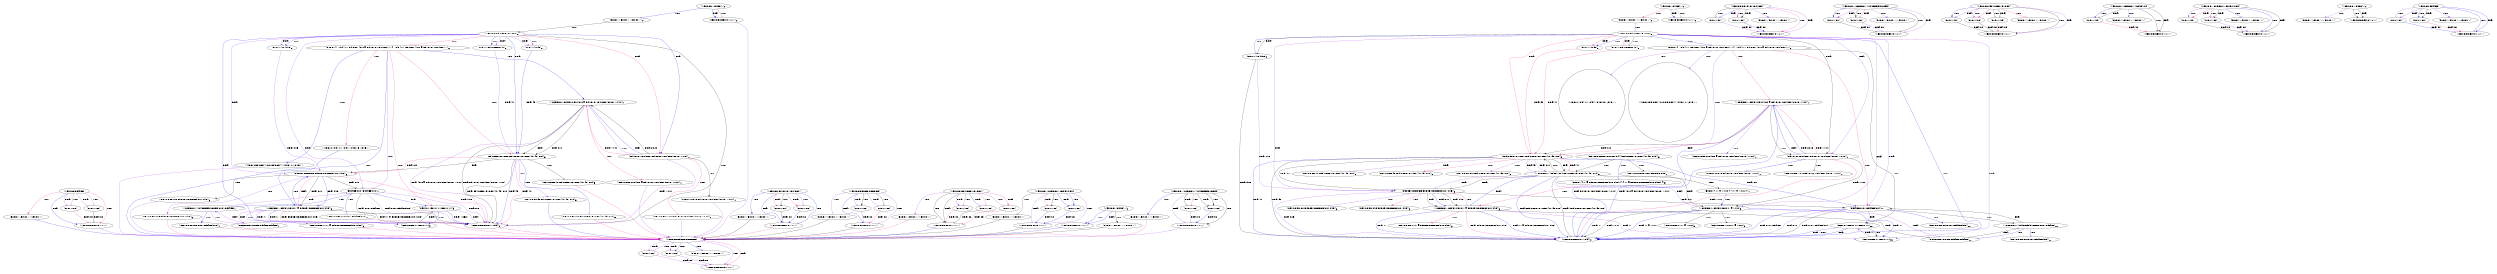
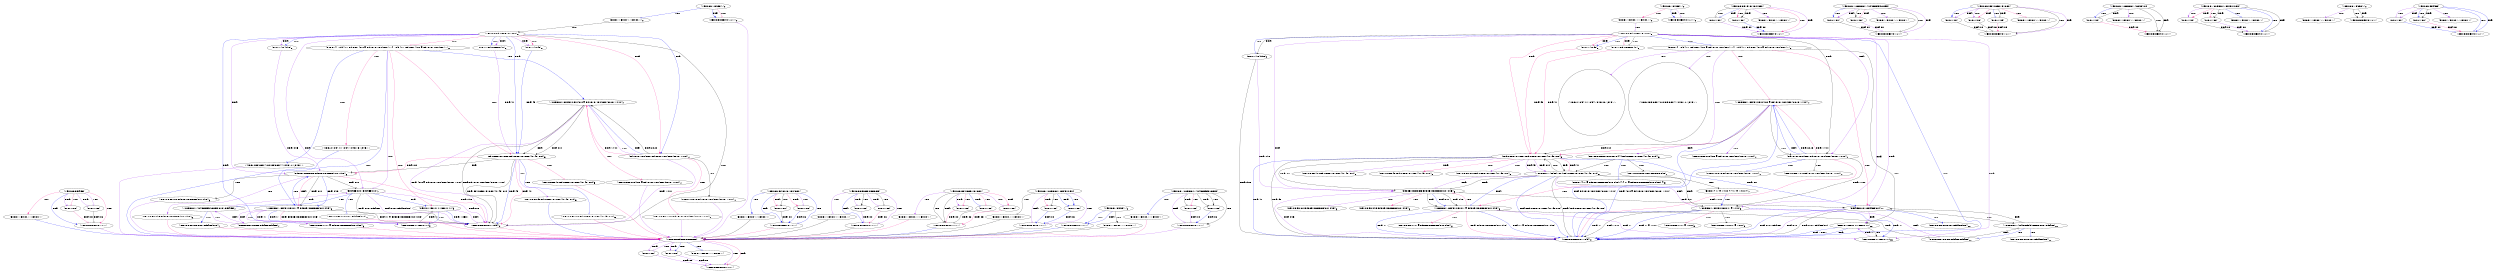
(547, 168) -> (547, 168)
(1700, 217) -> (1700, 217)
